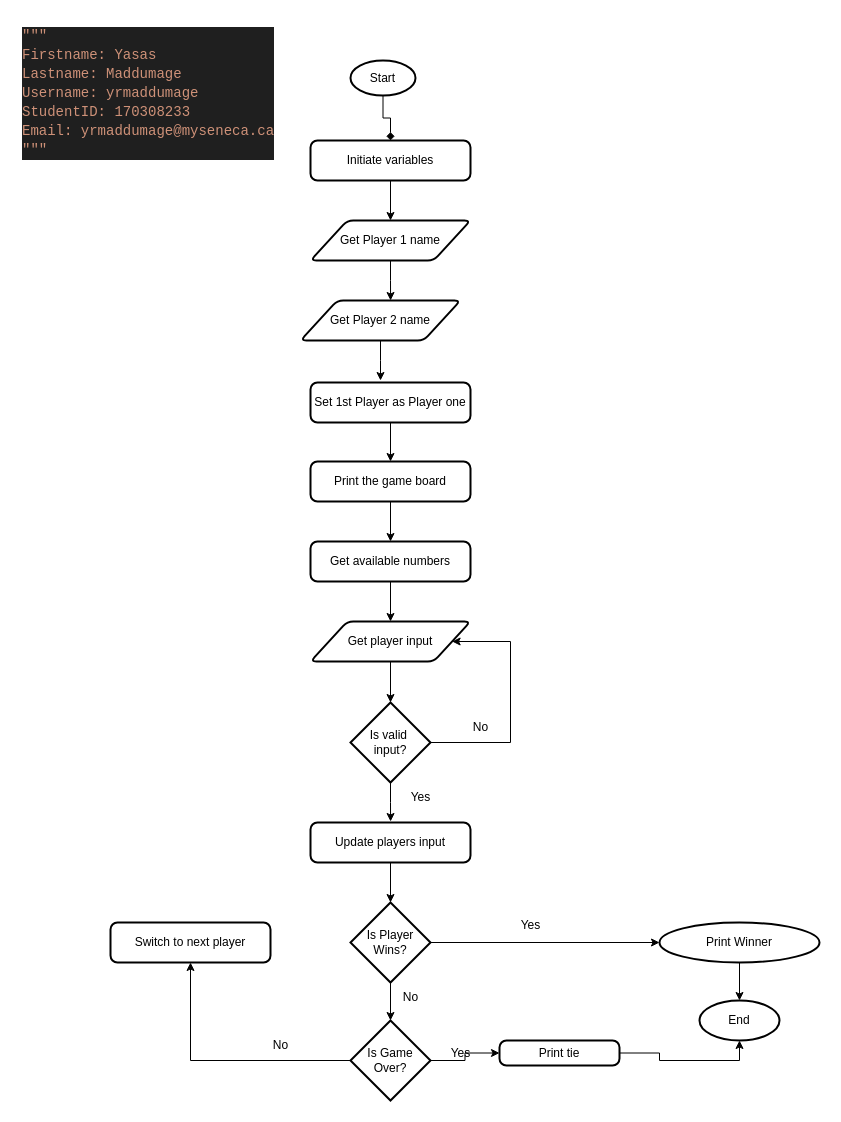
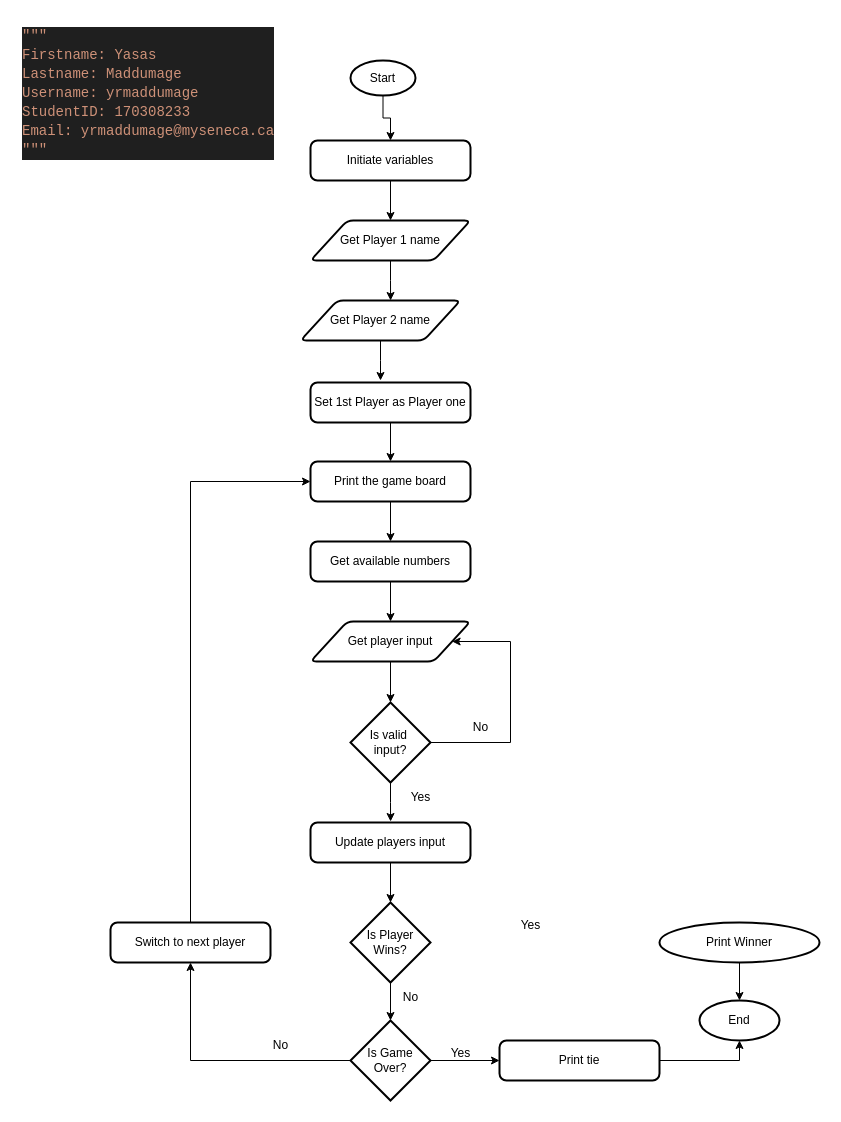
(391, 132) -> (391, 132)
none -> (191, 646)
(542, 943) -> none
(560, 1053) -> (580, 1061)
